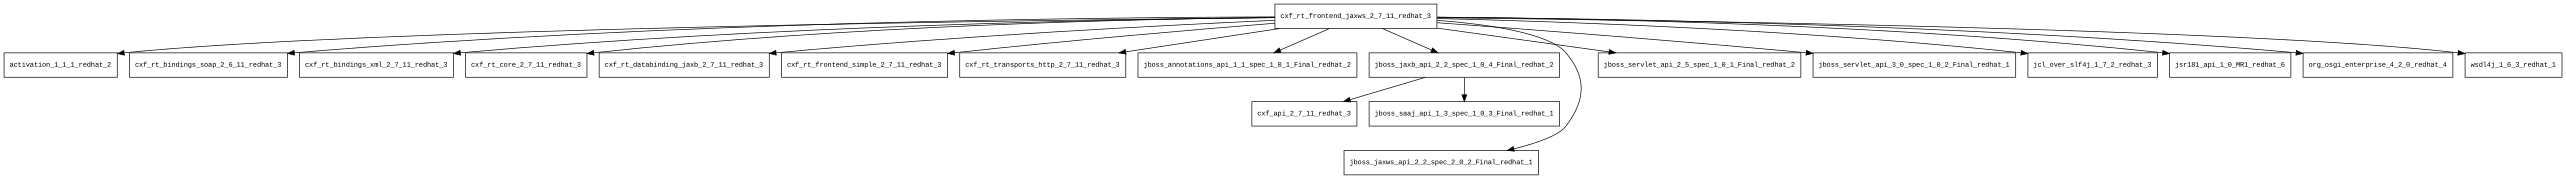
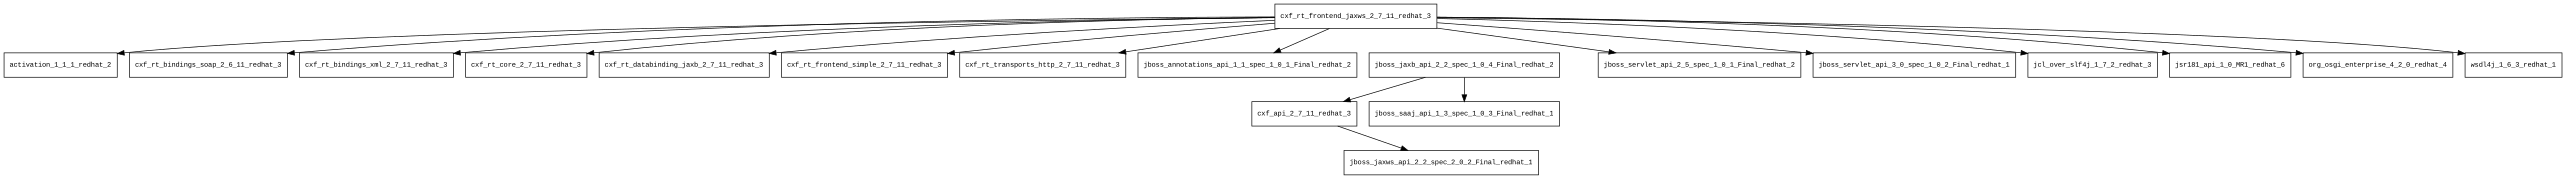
(1407, 39) -> none
(1567, 54) -> (1370, 137)
